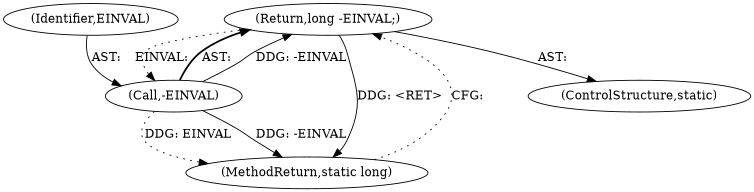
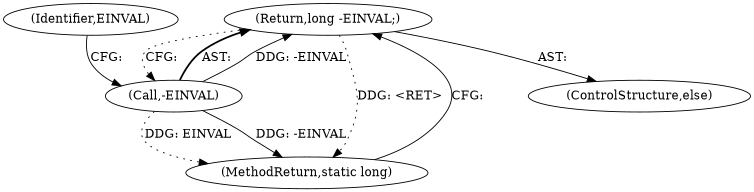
(108, 58) -> (108, 58)
(164, 58) -> (164, 58)
(357, 94) -> (357, 94)
(639, 96) -> (639, 96)
(451, 100) -> (451, 100)
